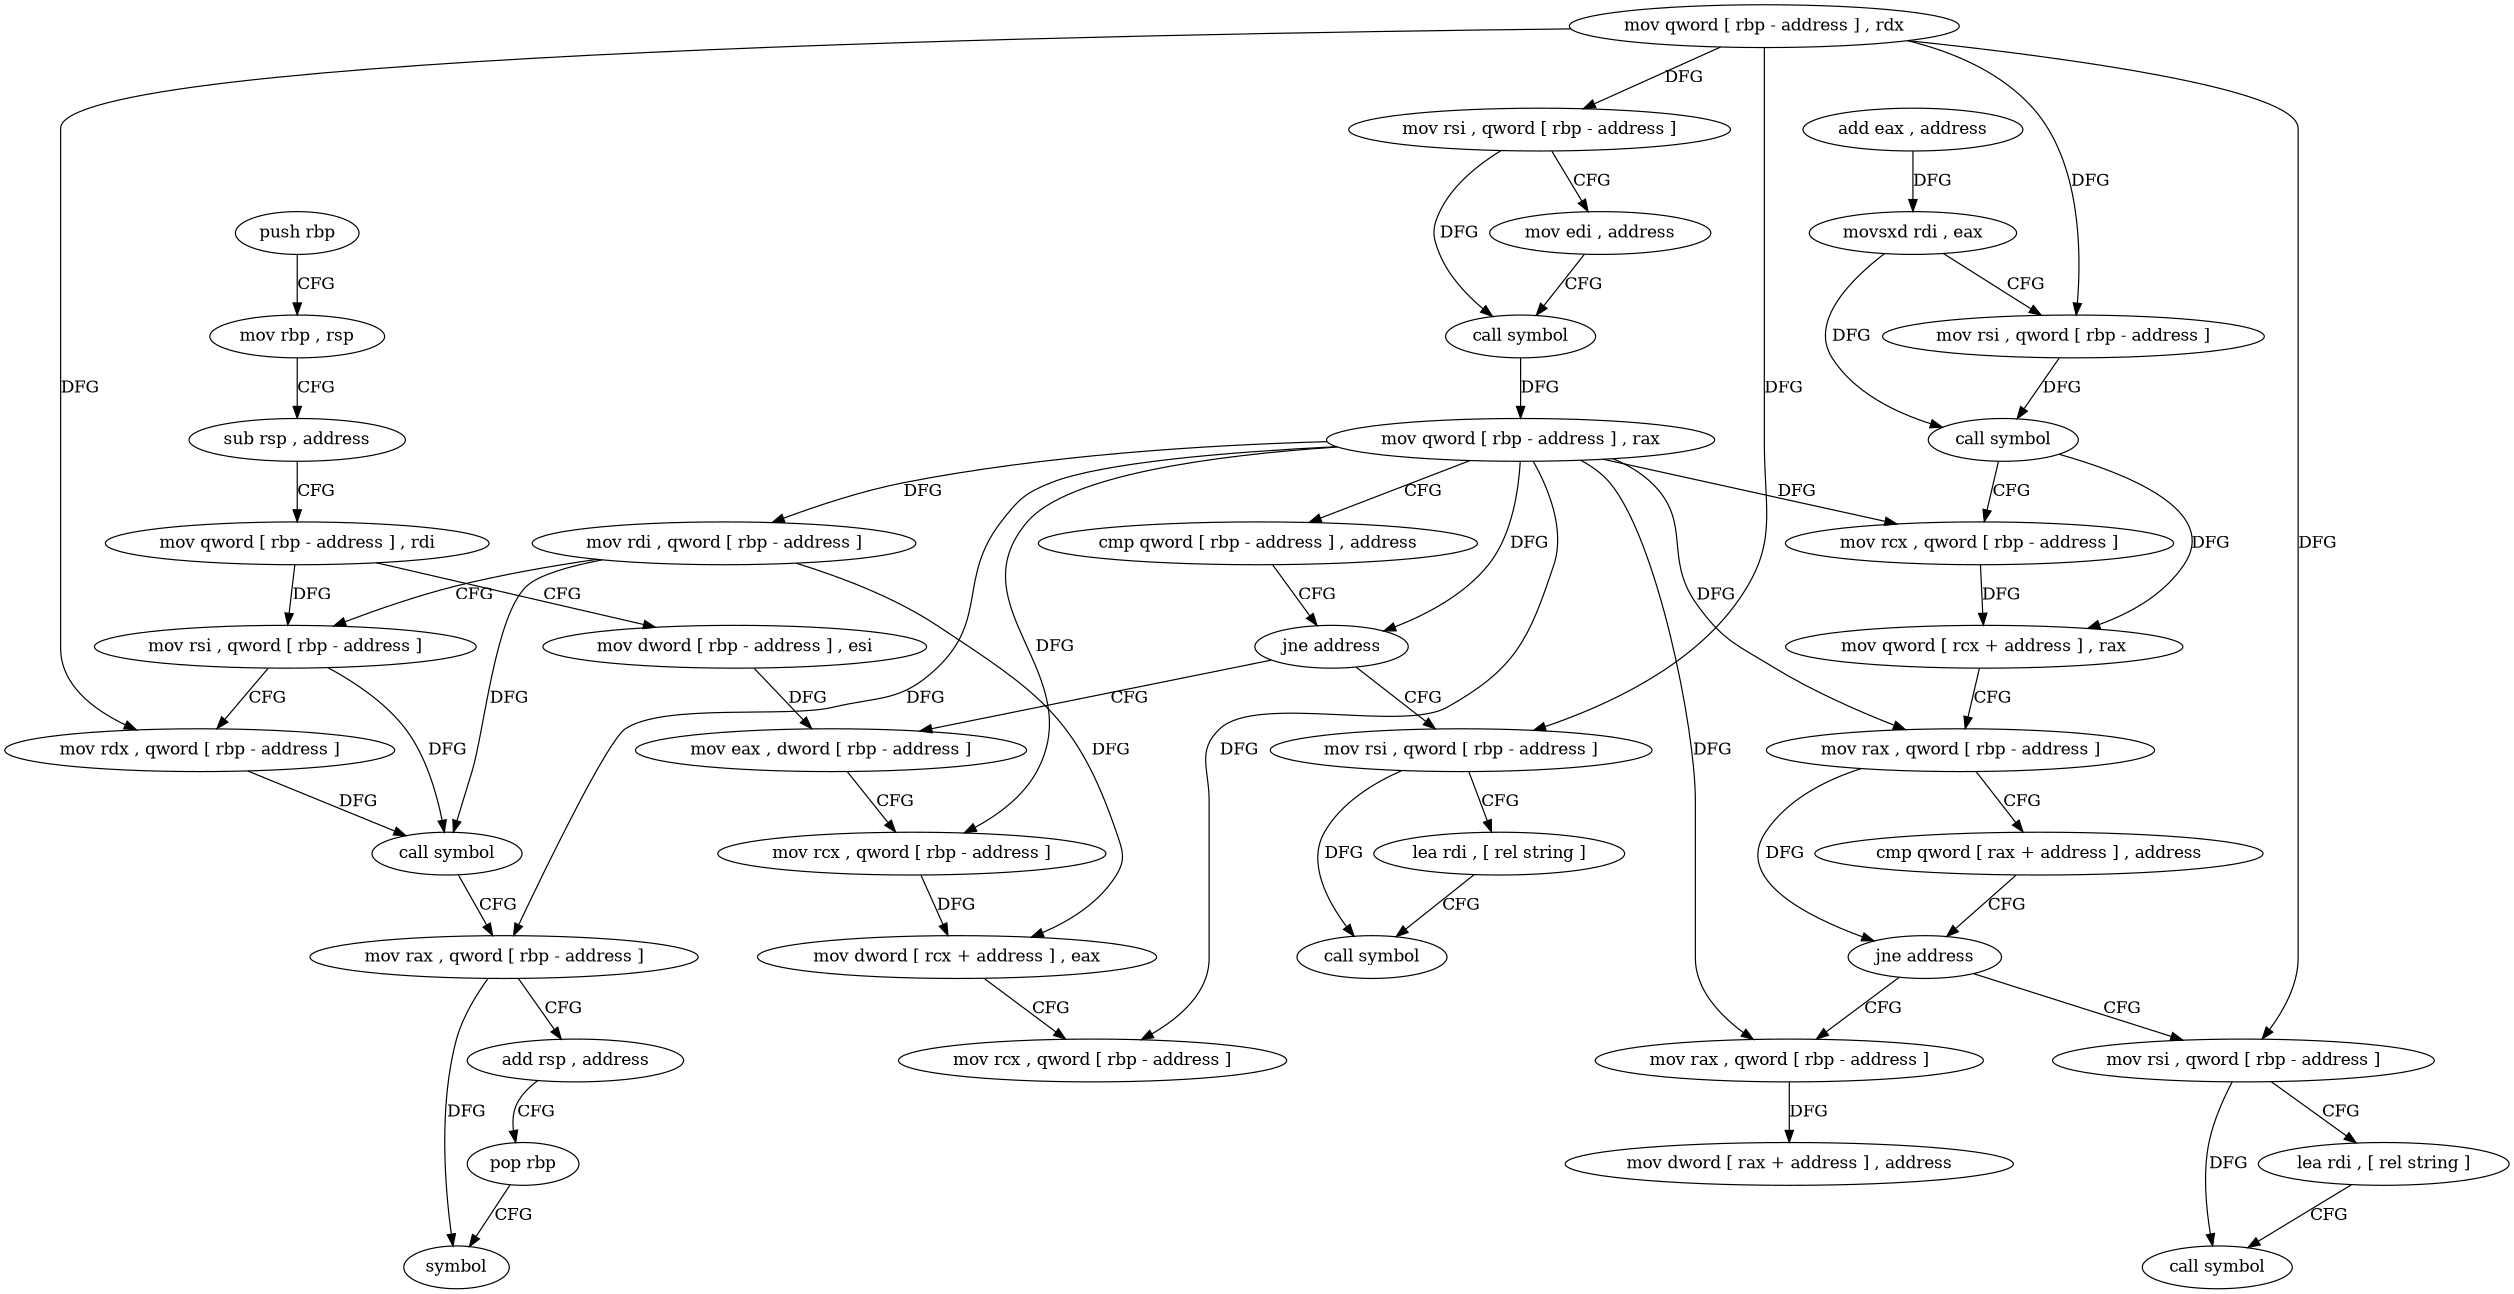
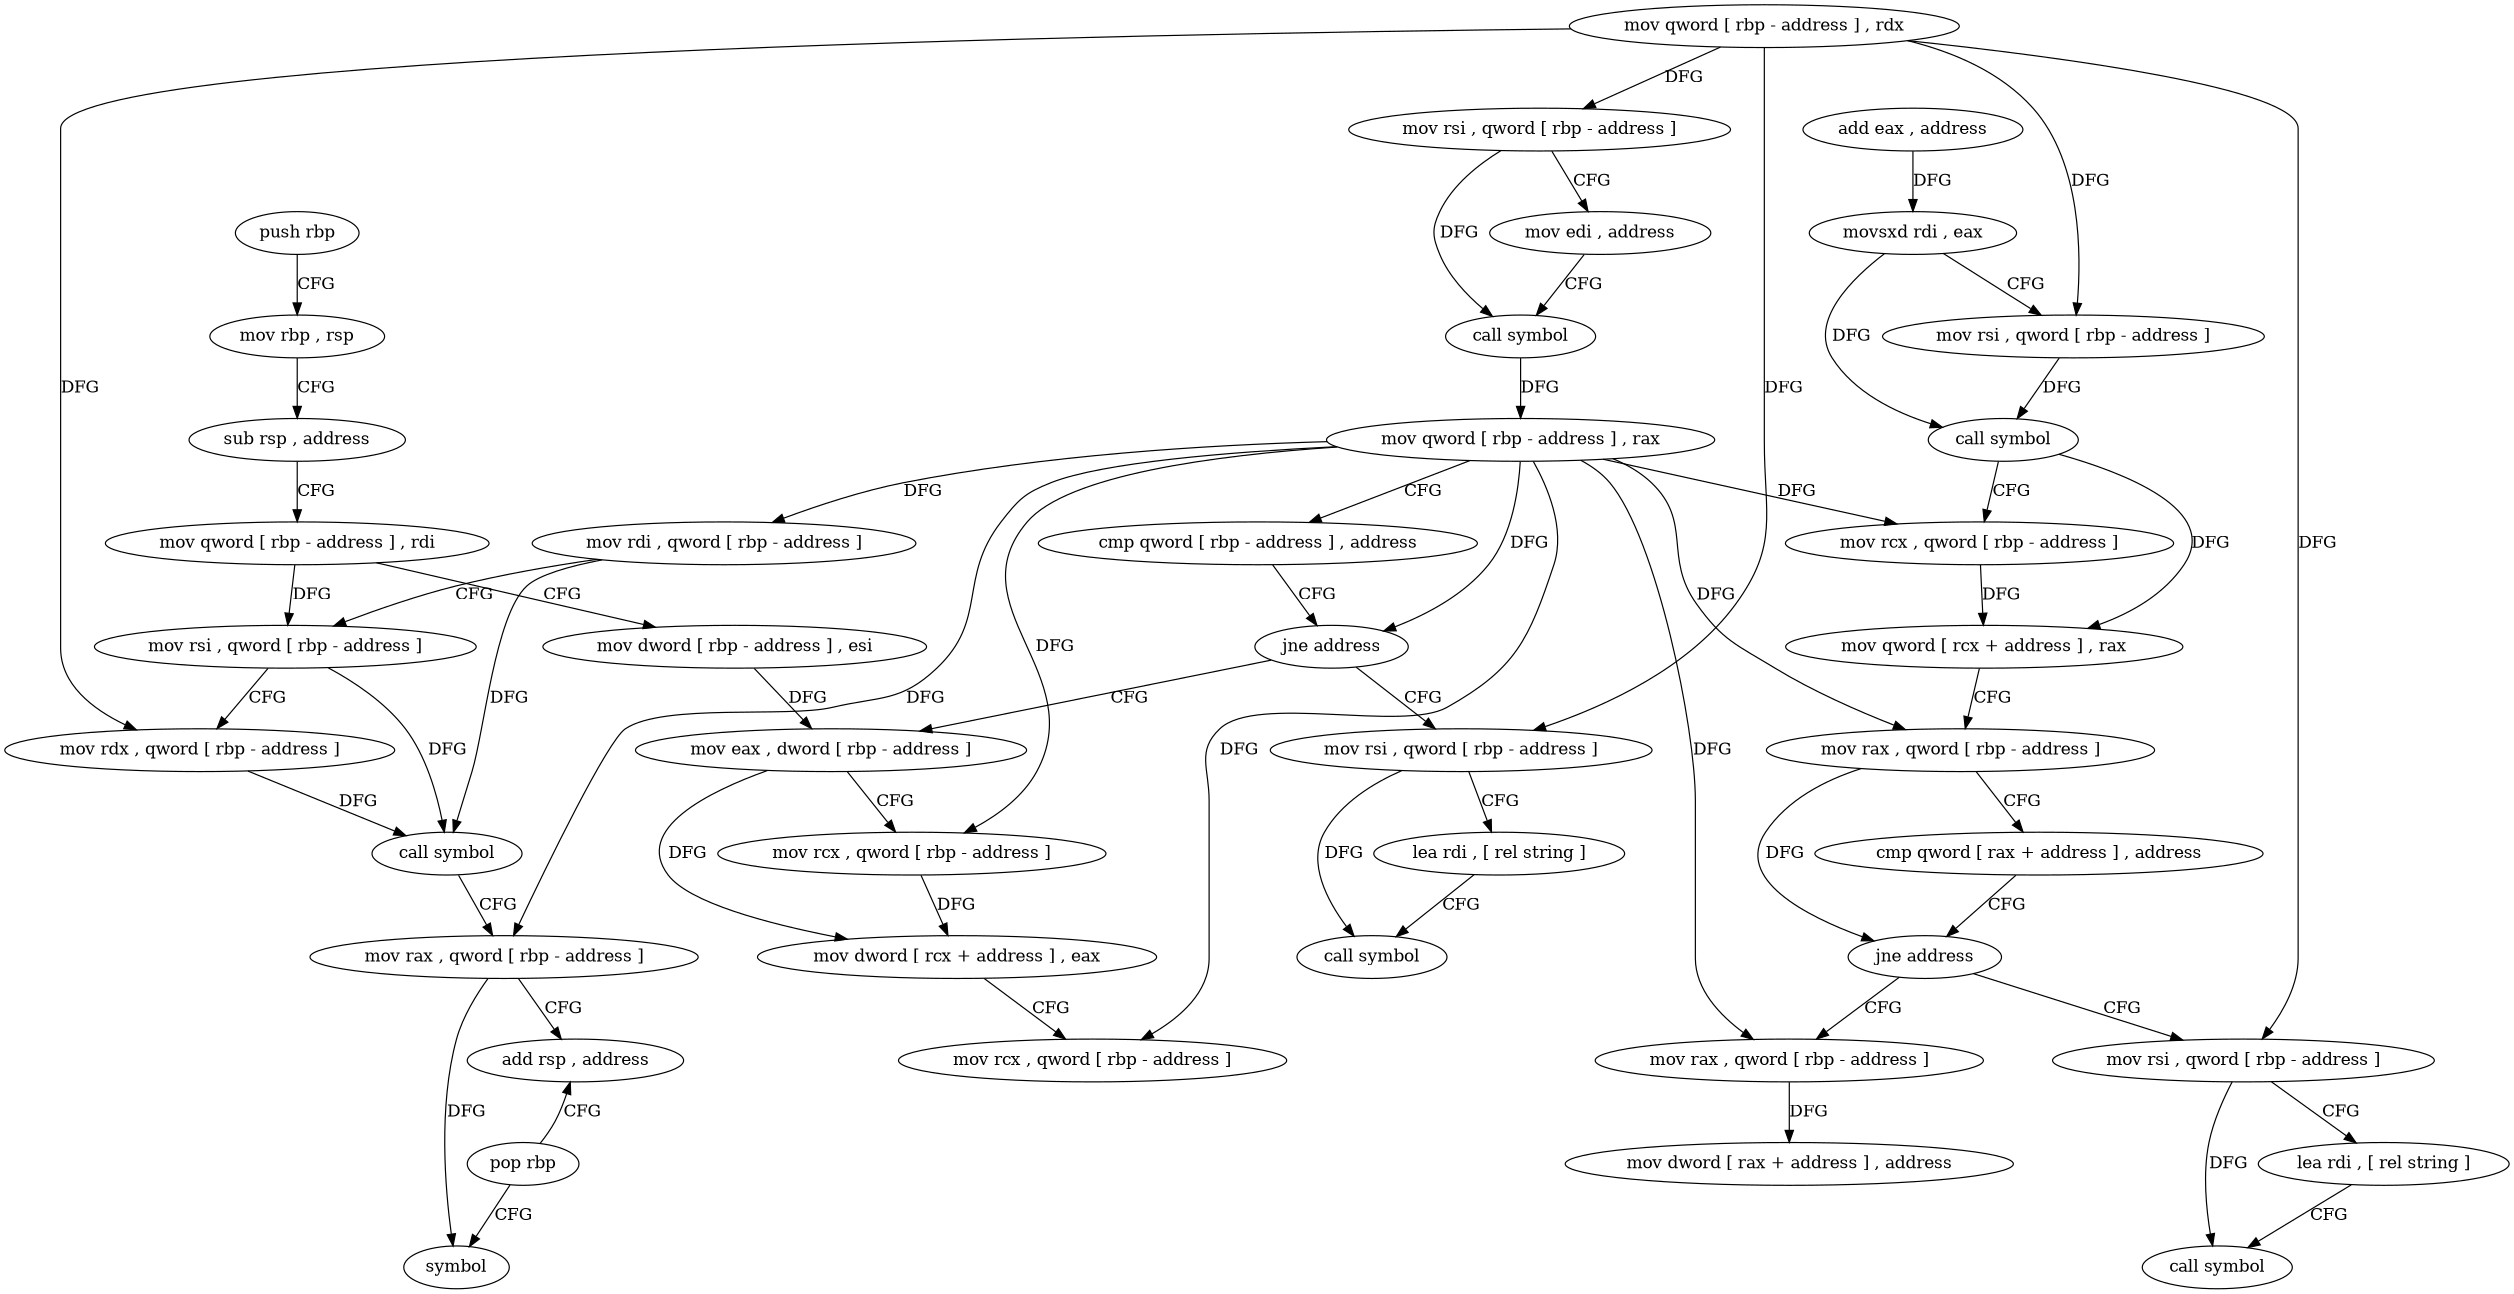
(1033, 695) -> (673, 880)
(518, 1102) -> (556, 1120)
